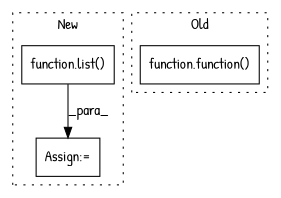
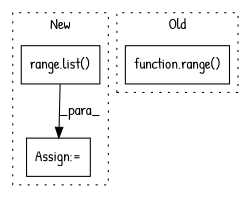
(68, 65) -> (61, 65)
(200, 65) -> (177, 65)
